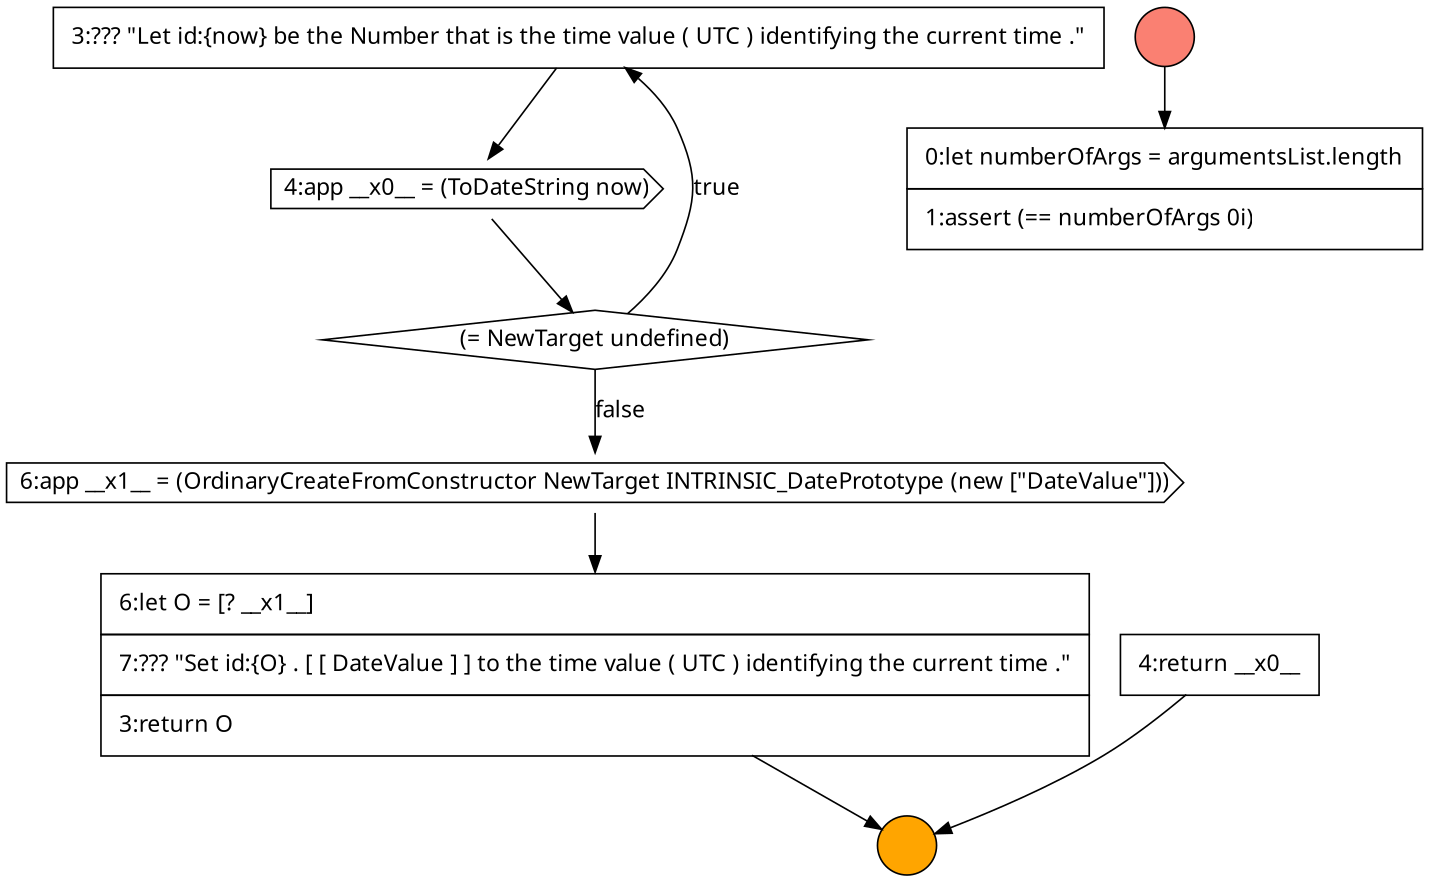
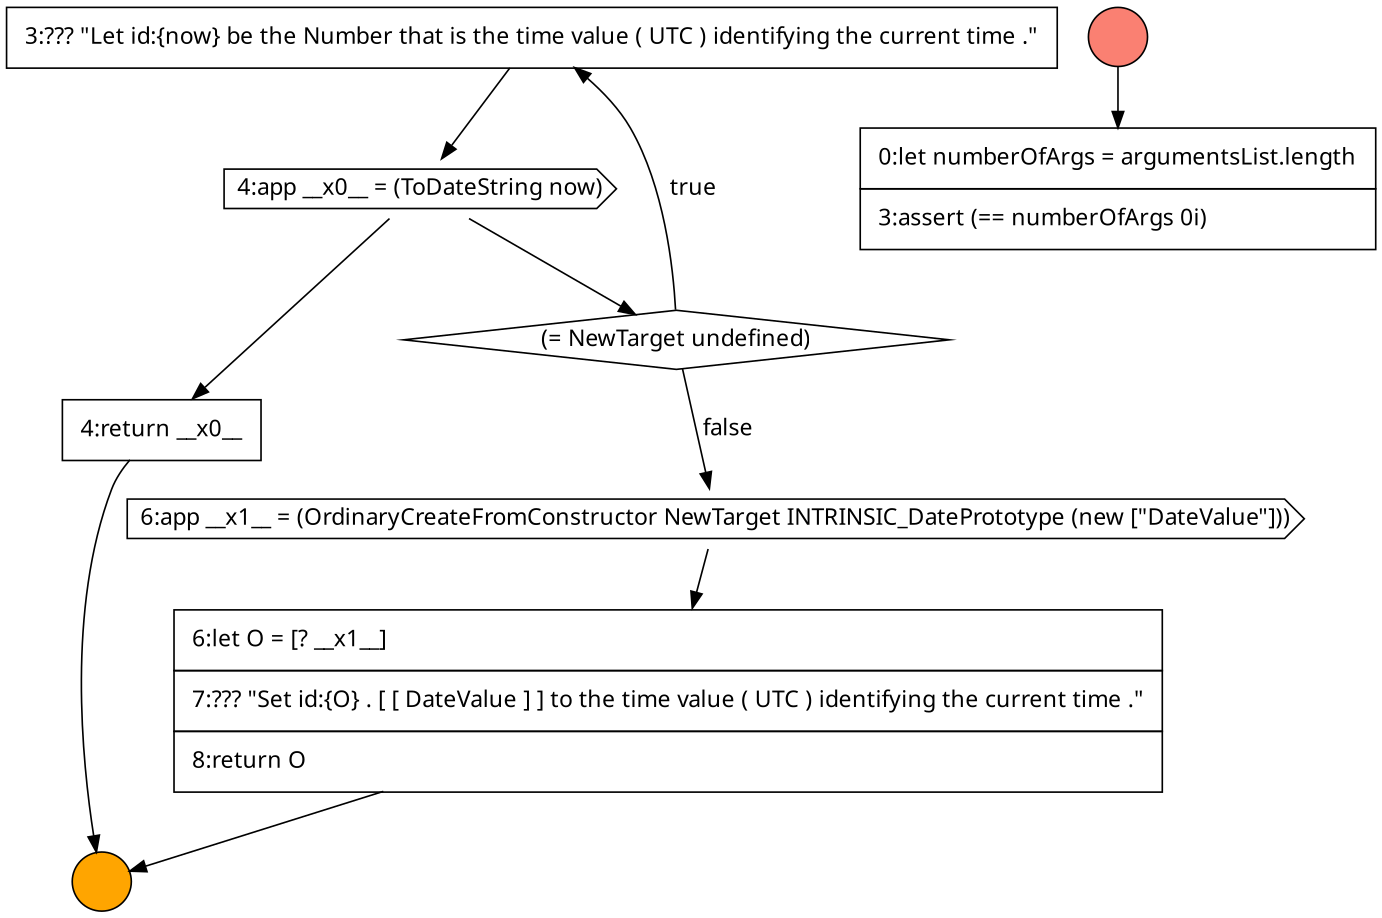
(1090, 218) -> (1043, 218)
none -> (297, 303)
(176, 725) -> (250, 761)
